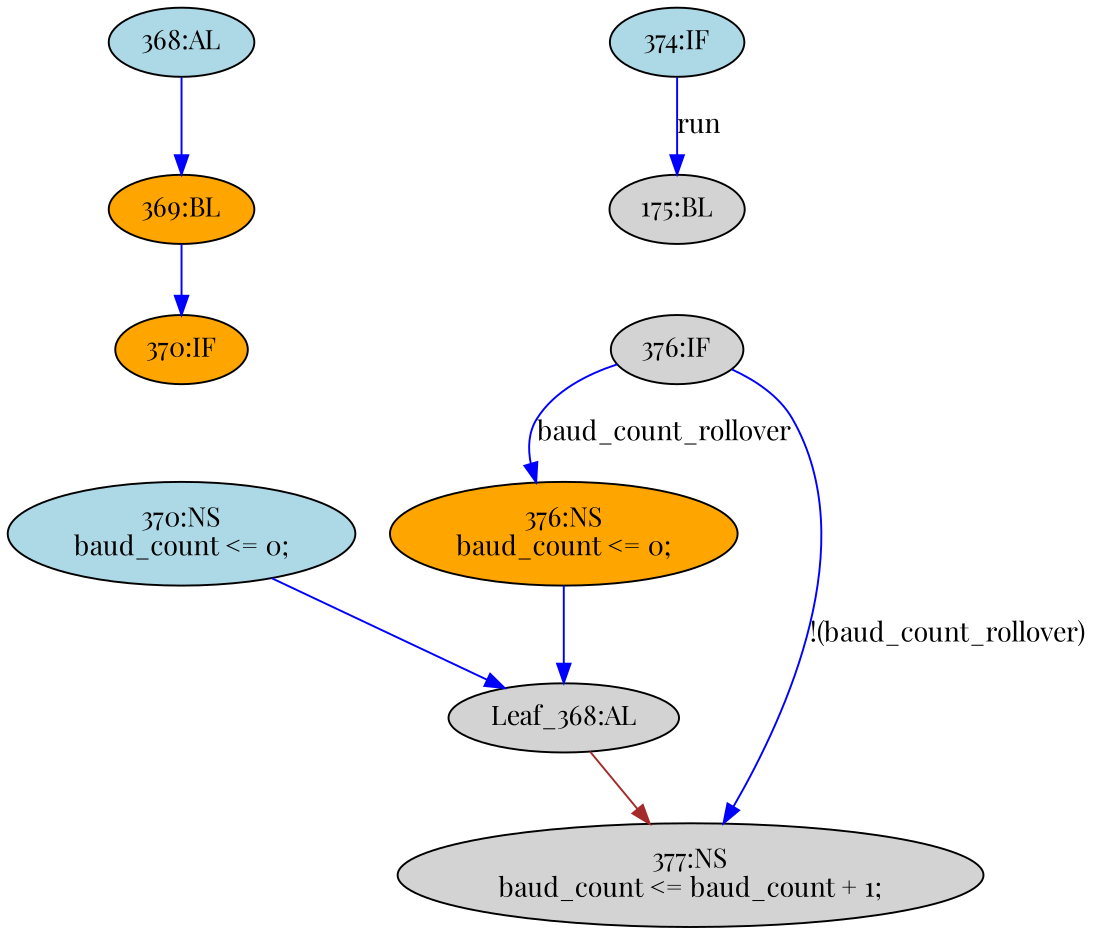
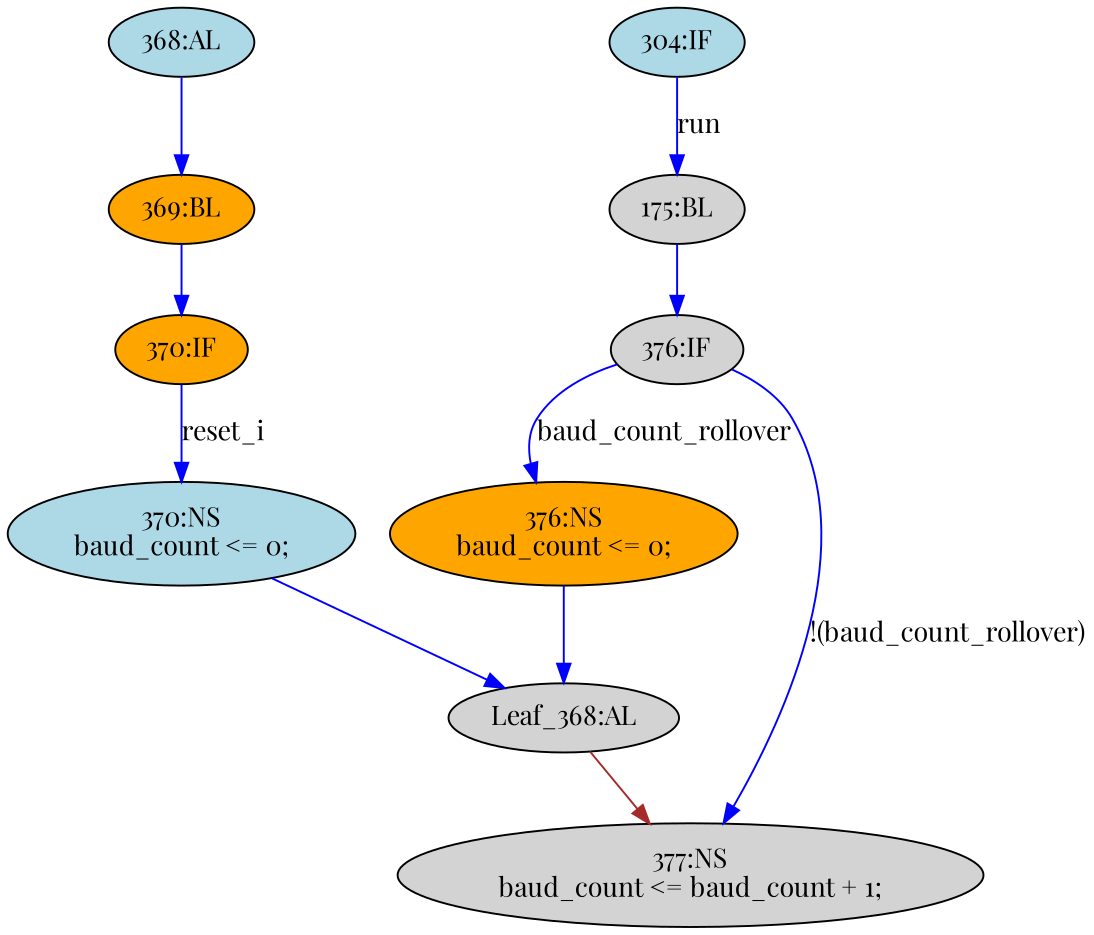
(677, 42) -> (677, 42)
none -> (677, 270)
none -> (182, 423)
